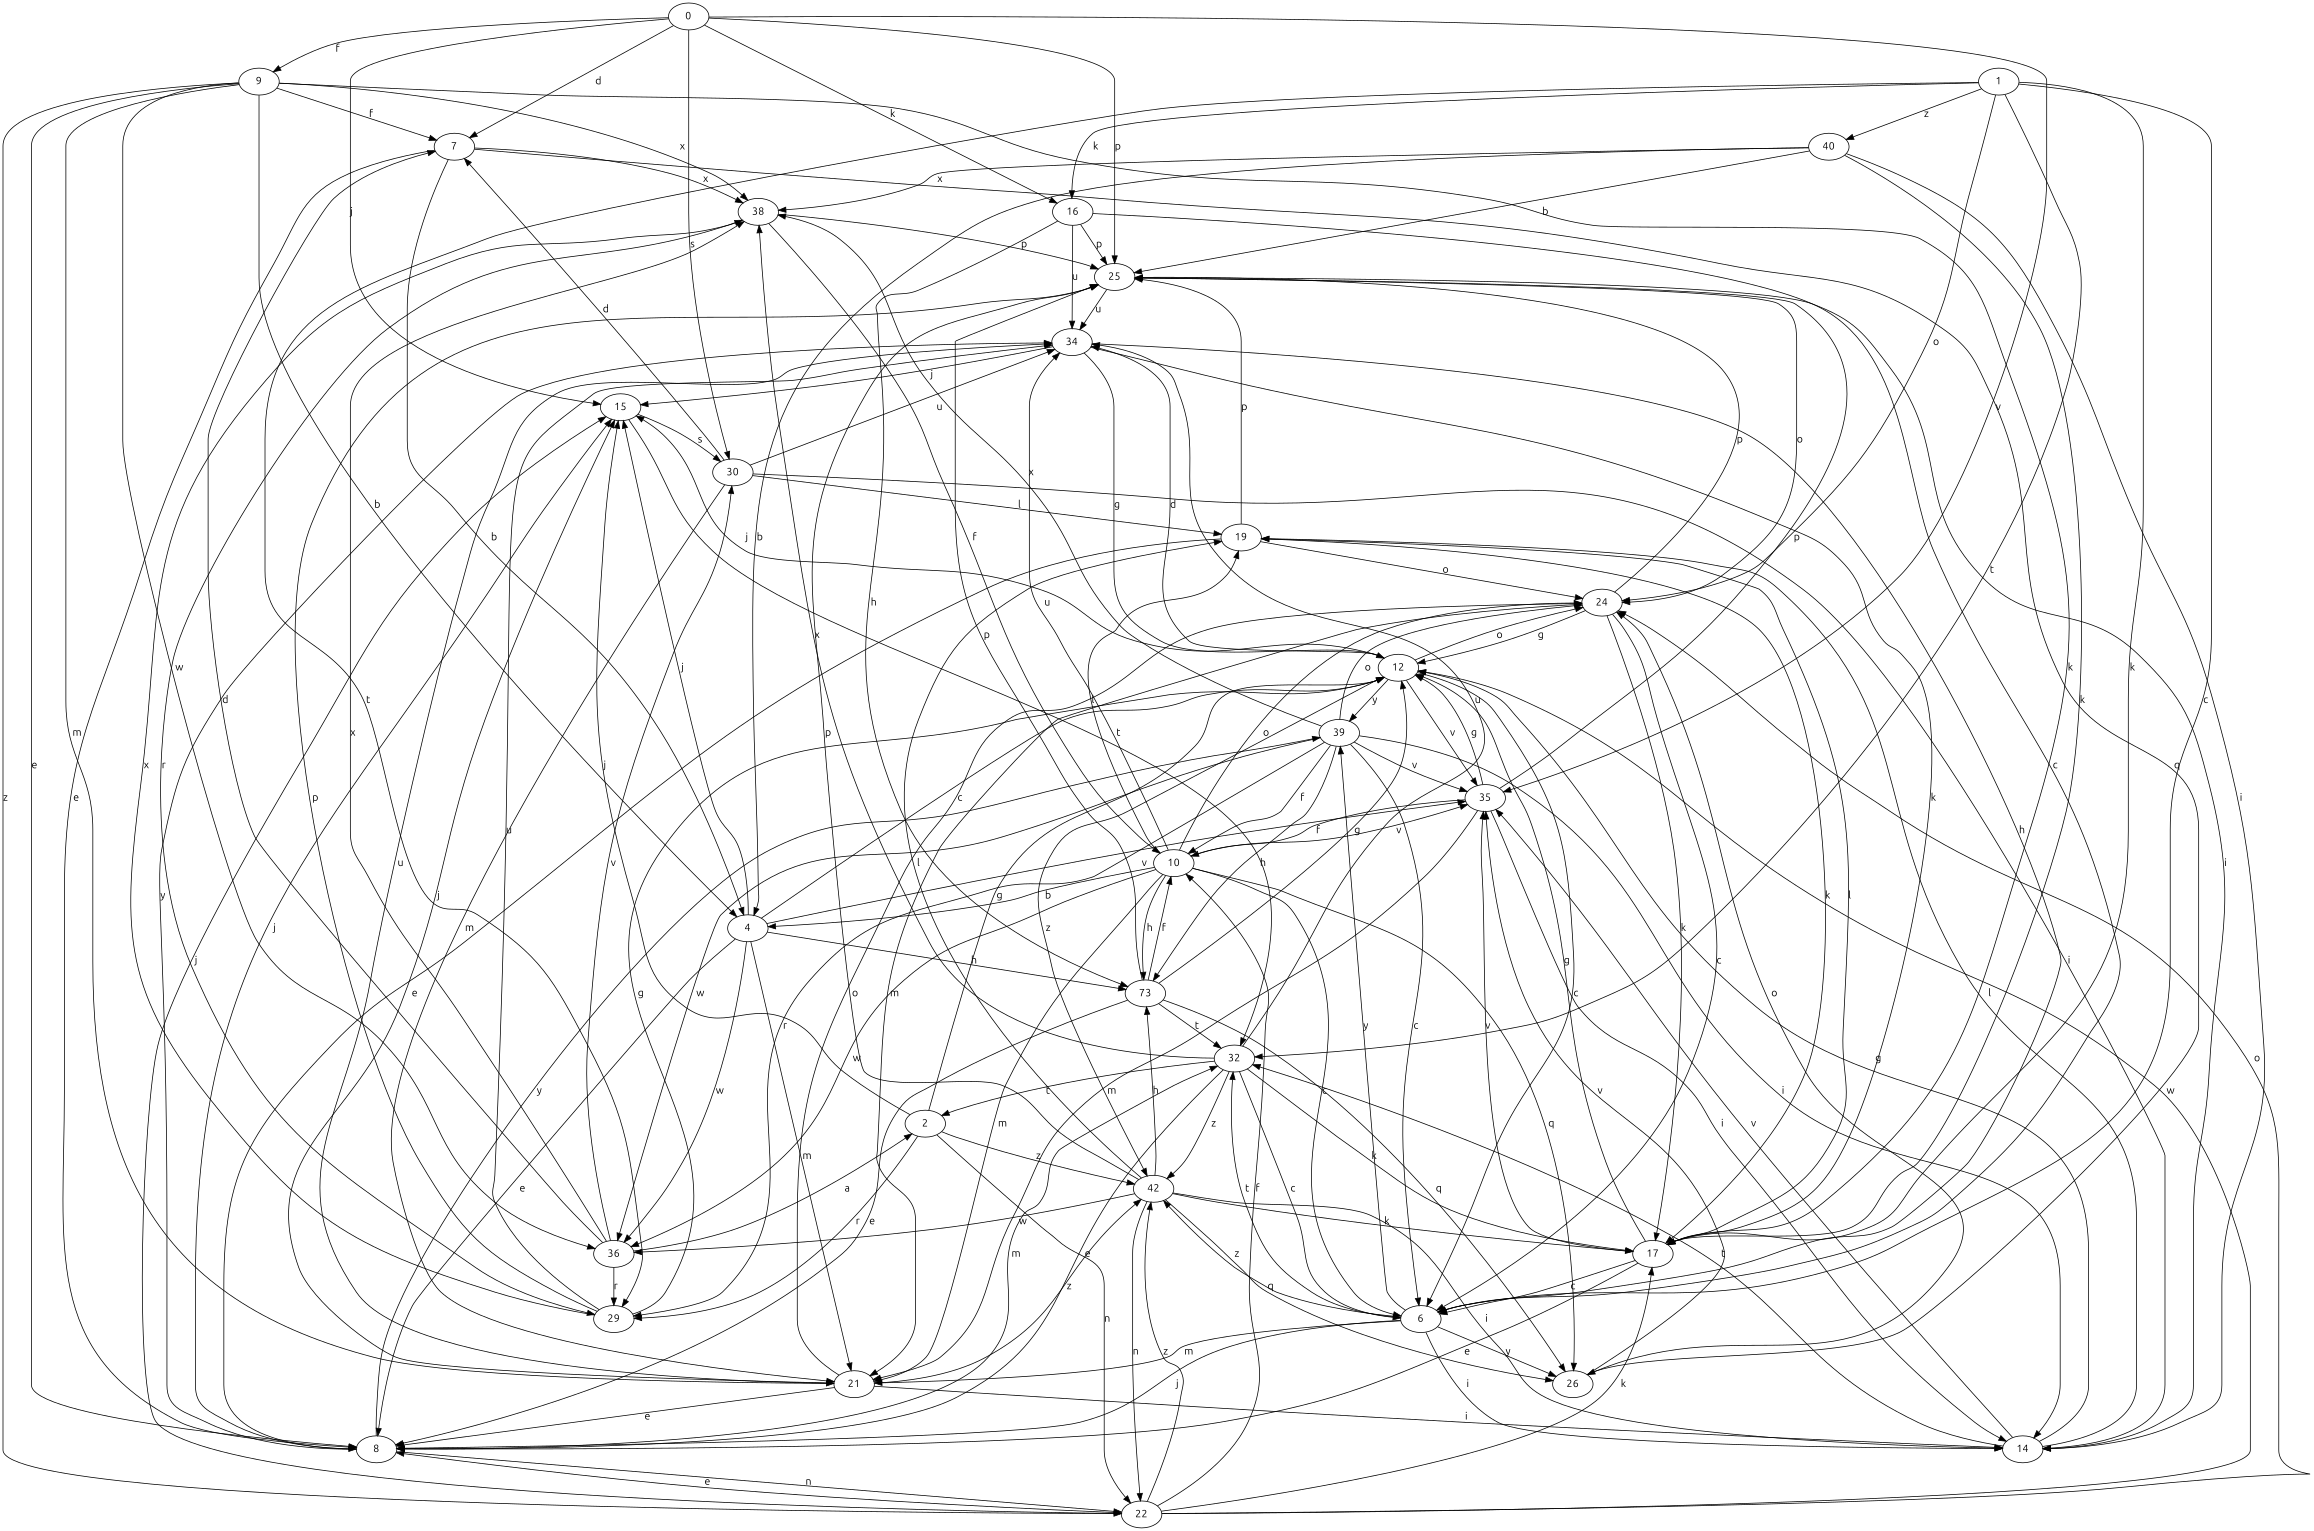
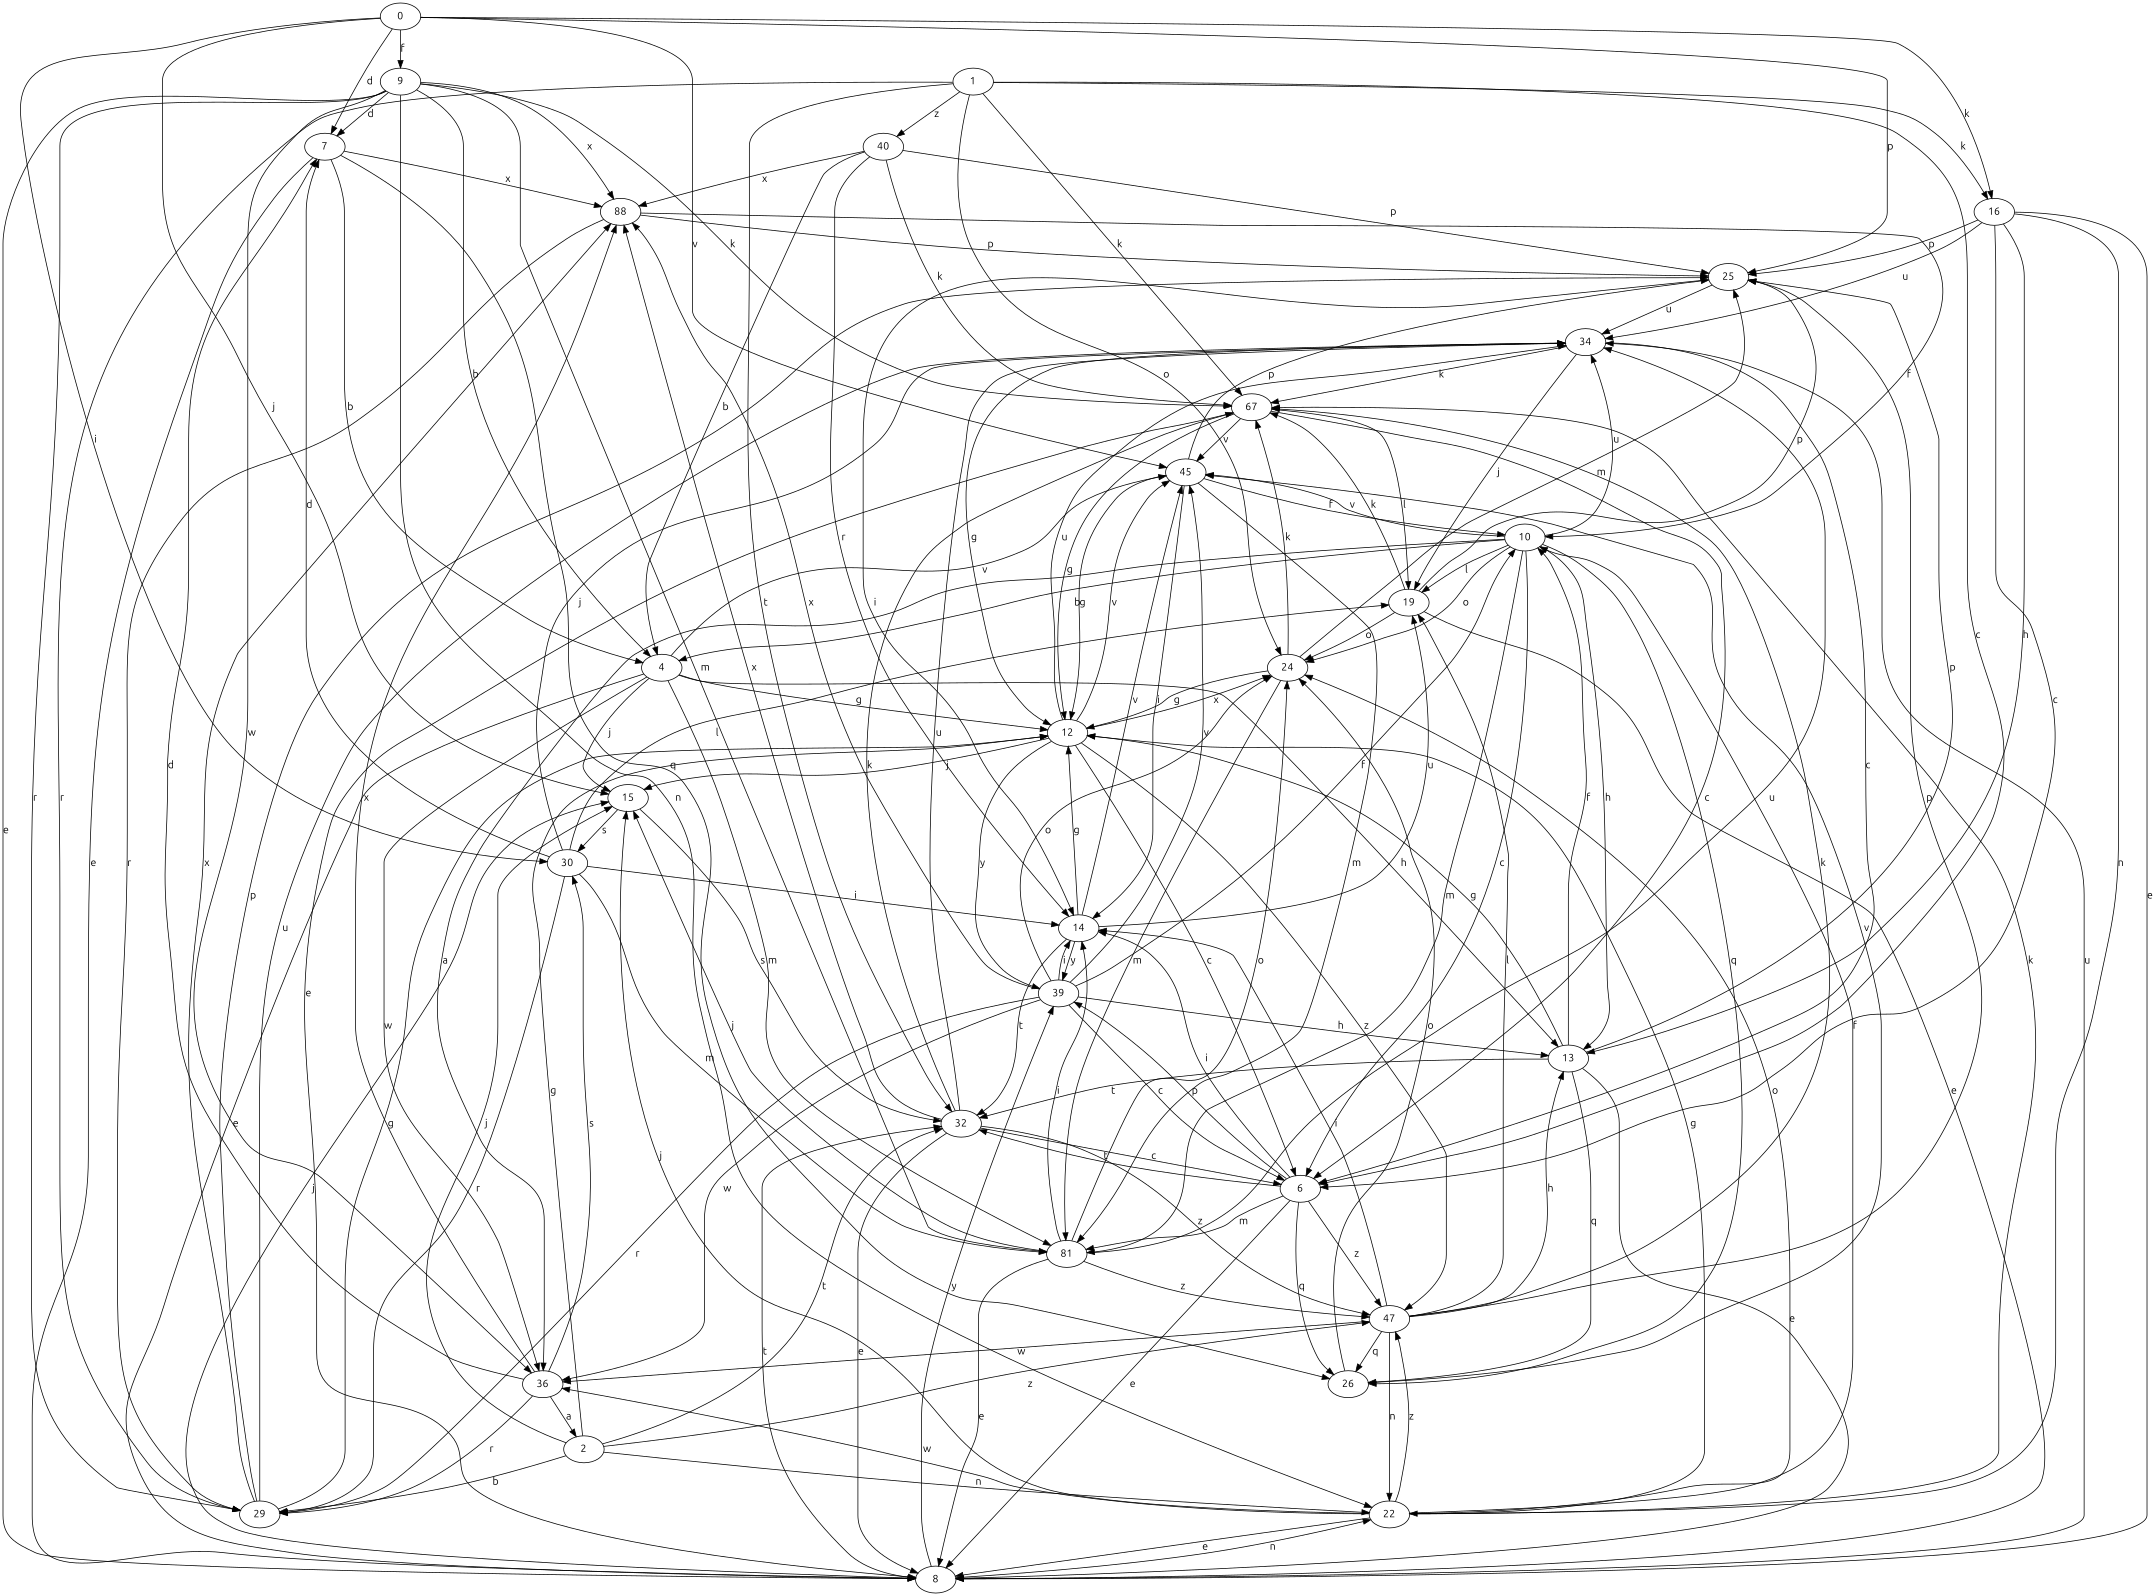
(371, 114) -> (371, 114)
(758, 212) -> (621, 212)
(1546, 212) -> (1394, 212)
(693, 244) -> (96, 440)
(1786, 310) -> none
(851, 382) -> (1493, 466)
(940, 407) -> (580, 603)
(1740, 440) -> (1602, 472)
(1173, 505) -> (1065, 538)
(1500, 635) -> (1216, 700)
(368, 700) -> (62, 798)
none -> (36, 718)
(1118, 733) -> (763, 961)
(6, 798) -> (679, 798)
(960, 798) -> (859, 700)
(1485, 798) -> (1186, 472)
(2241, 798) -> (844, 538)
(2022, 831) -> (1868, 765)
(613, 863) -> (592, 1124)
(163, 896) -> (2088, 961)
none -> (1070, 957)
(1145, 993) -> (1568, 1059)
(1990, 993) -> (1431, 765)
(1709, 1007) -> none
(1366, 1026) -> (1195, 1091)
(857, 1059) -> (445, 961)
(1080, 1080) -> (797, 1330)
(2171, 1091) -> (1694, 1124)
none -> (2062, 1106)
(1154, 1189) -> (1389, 1319)
(858, 1221) -> (496, 1482)
none -> (449, 1224)
(1016, 1254) -> (765, 1352)
(1653, 1254) -> (1252, 407)
(1508, 1352) -> (1302, 1286)
(854, 1384) -> (1067, 1254)
(1178, 1384) -> (1133, 1384)
none -> (2147, 1410)
none -> (967, 1473)
